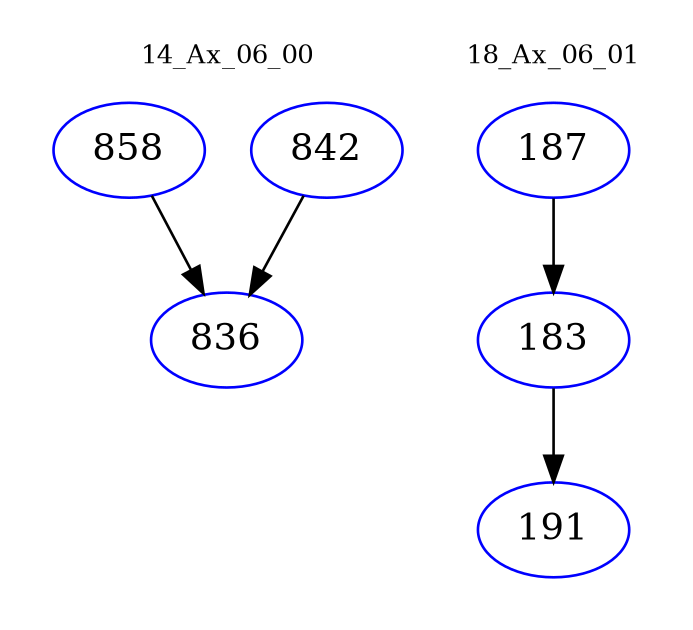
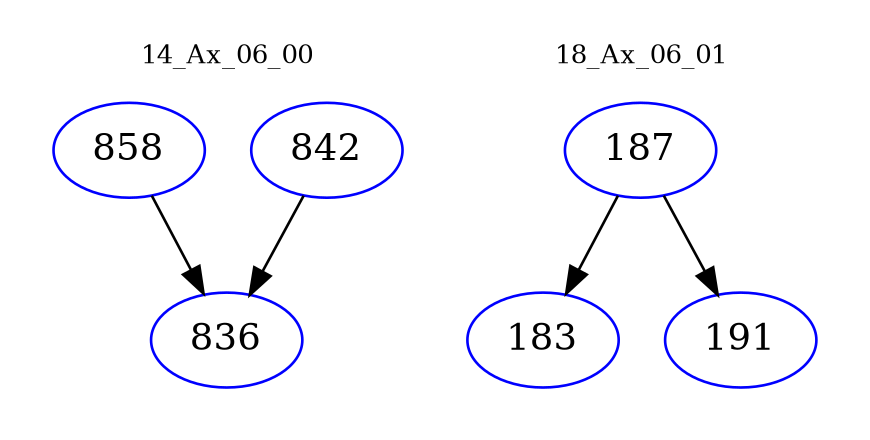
(554, 422) -> (684, 233)
